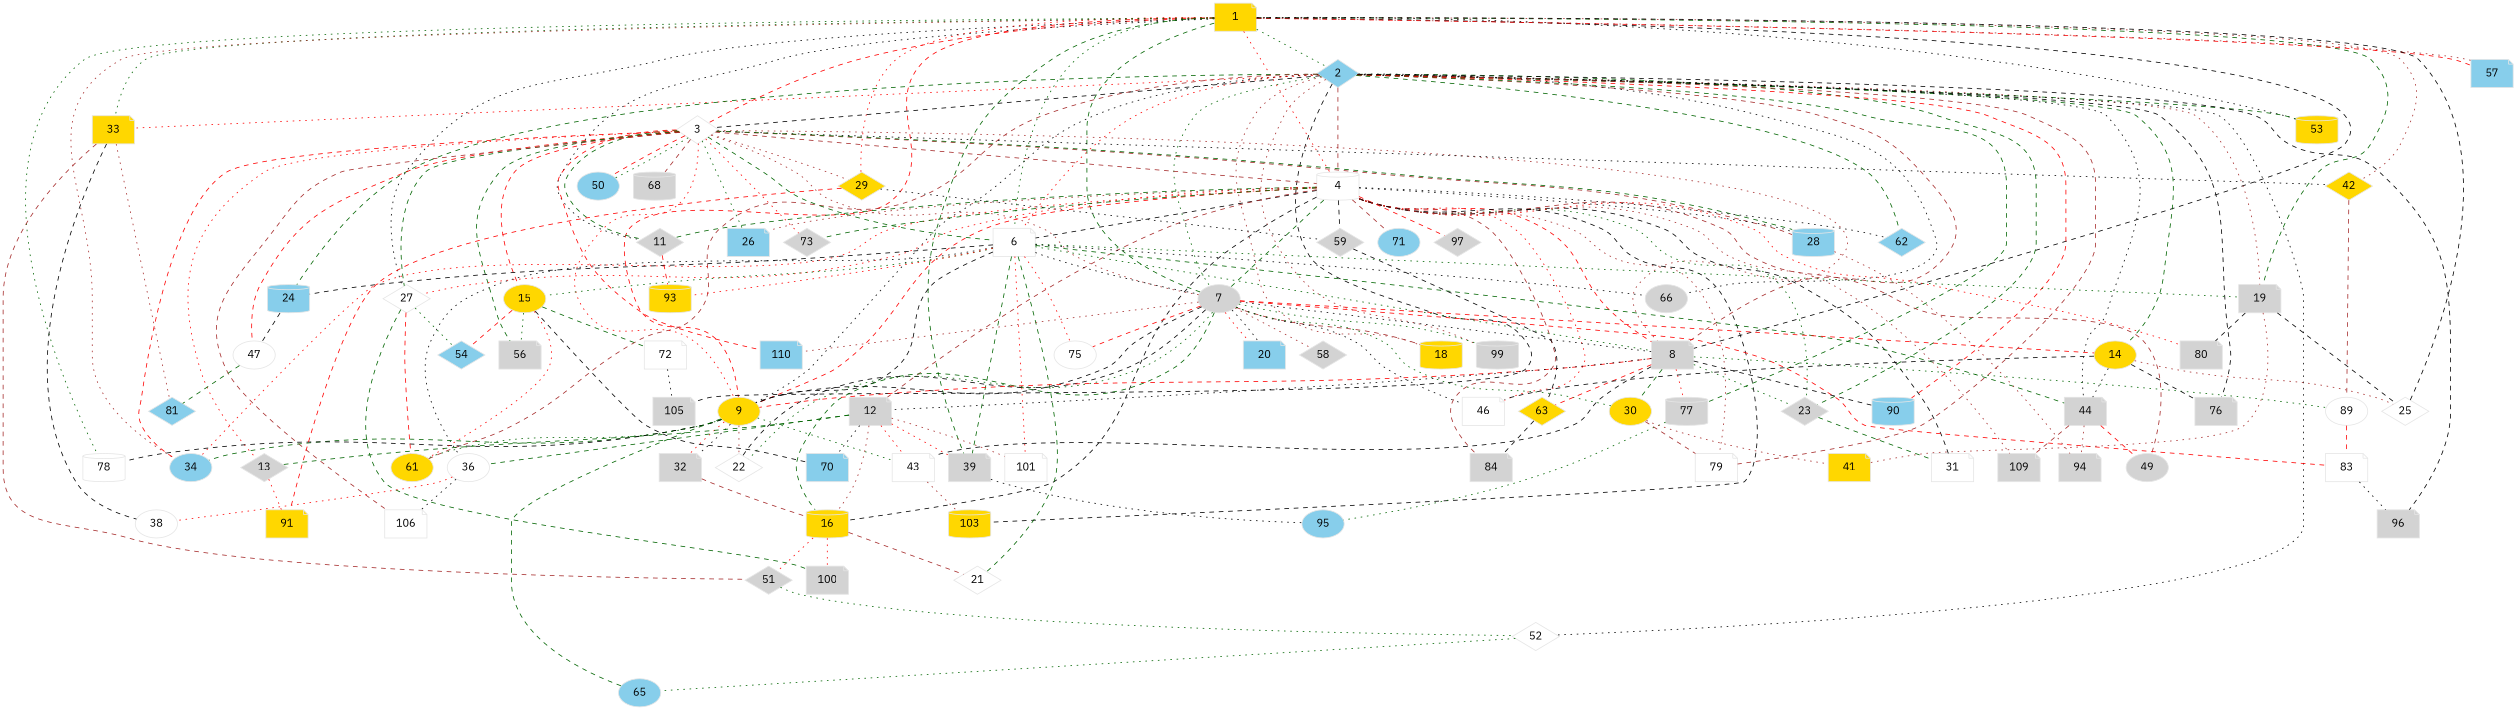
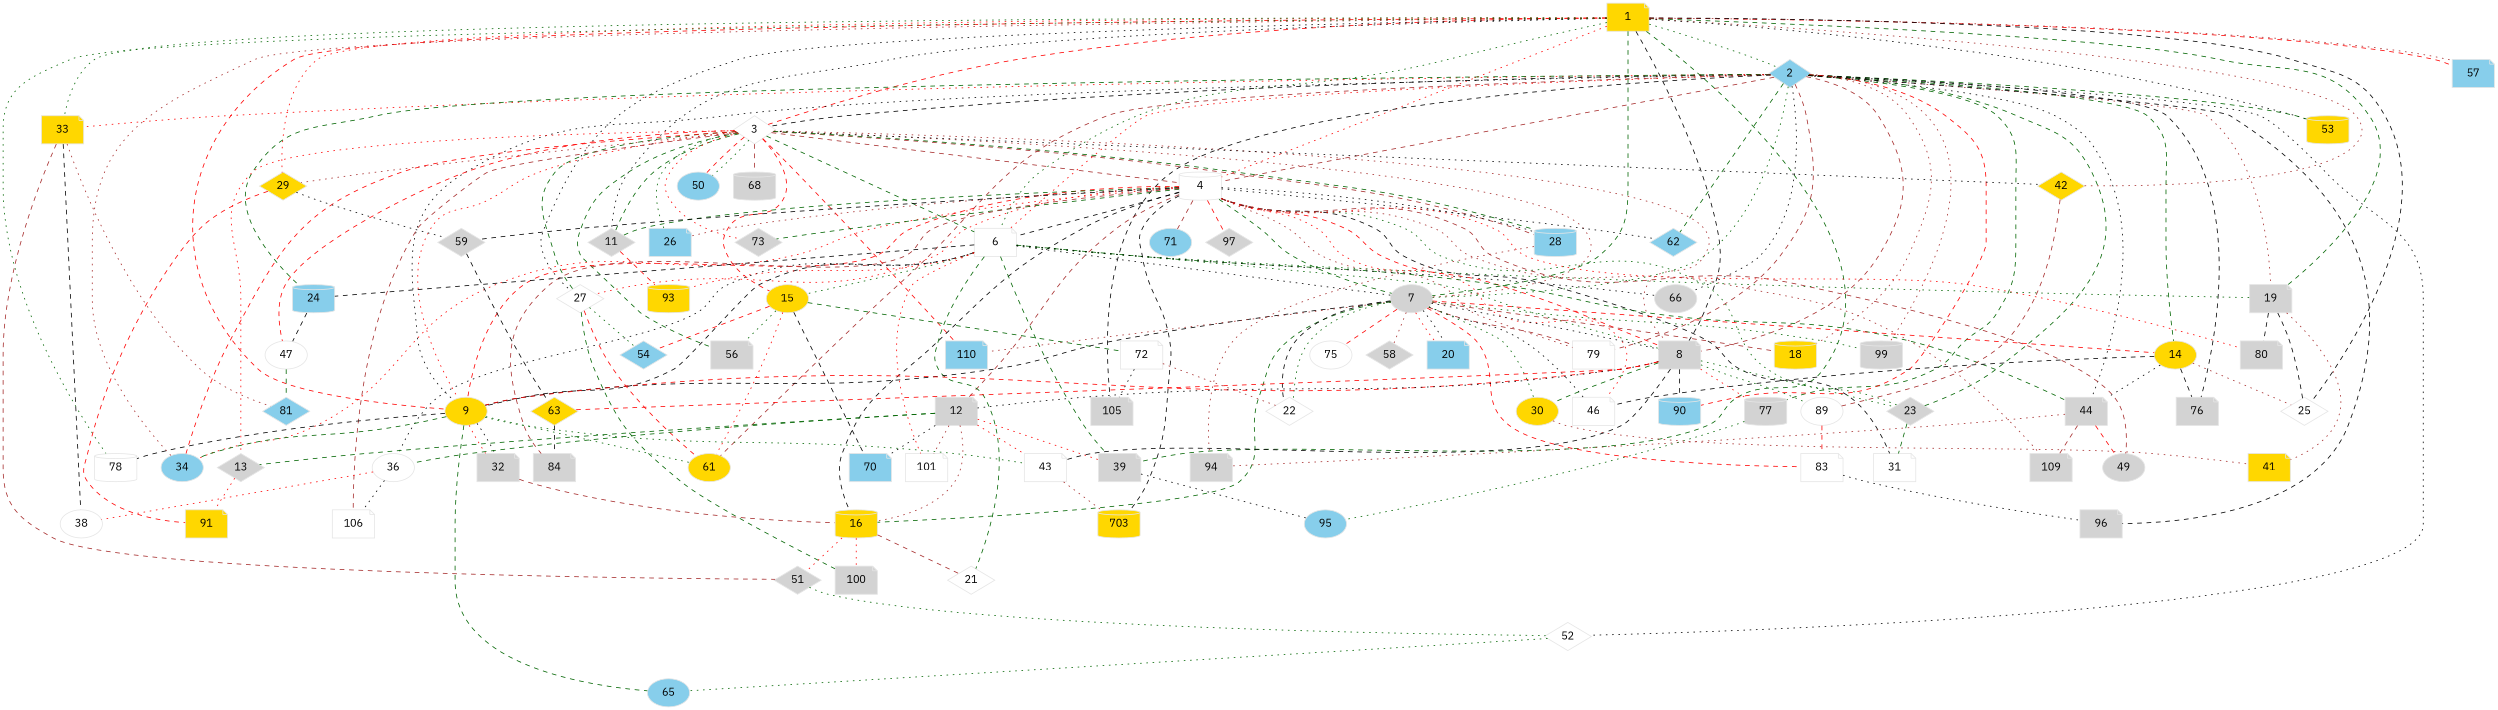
(1050, 297) -> none
(1670, 438) -> (1500, 326)
(739, 440) -> (1208, 380)
(970, 524) -> (1119, 524)
